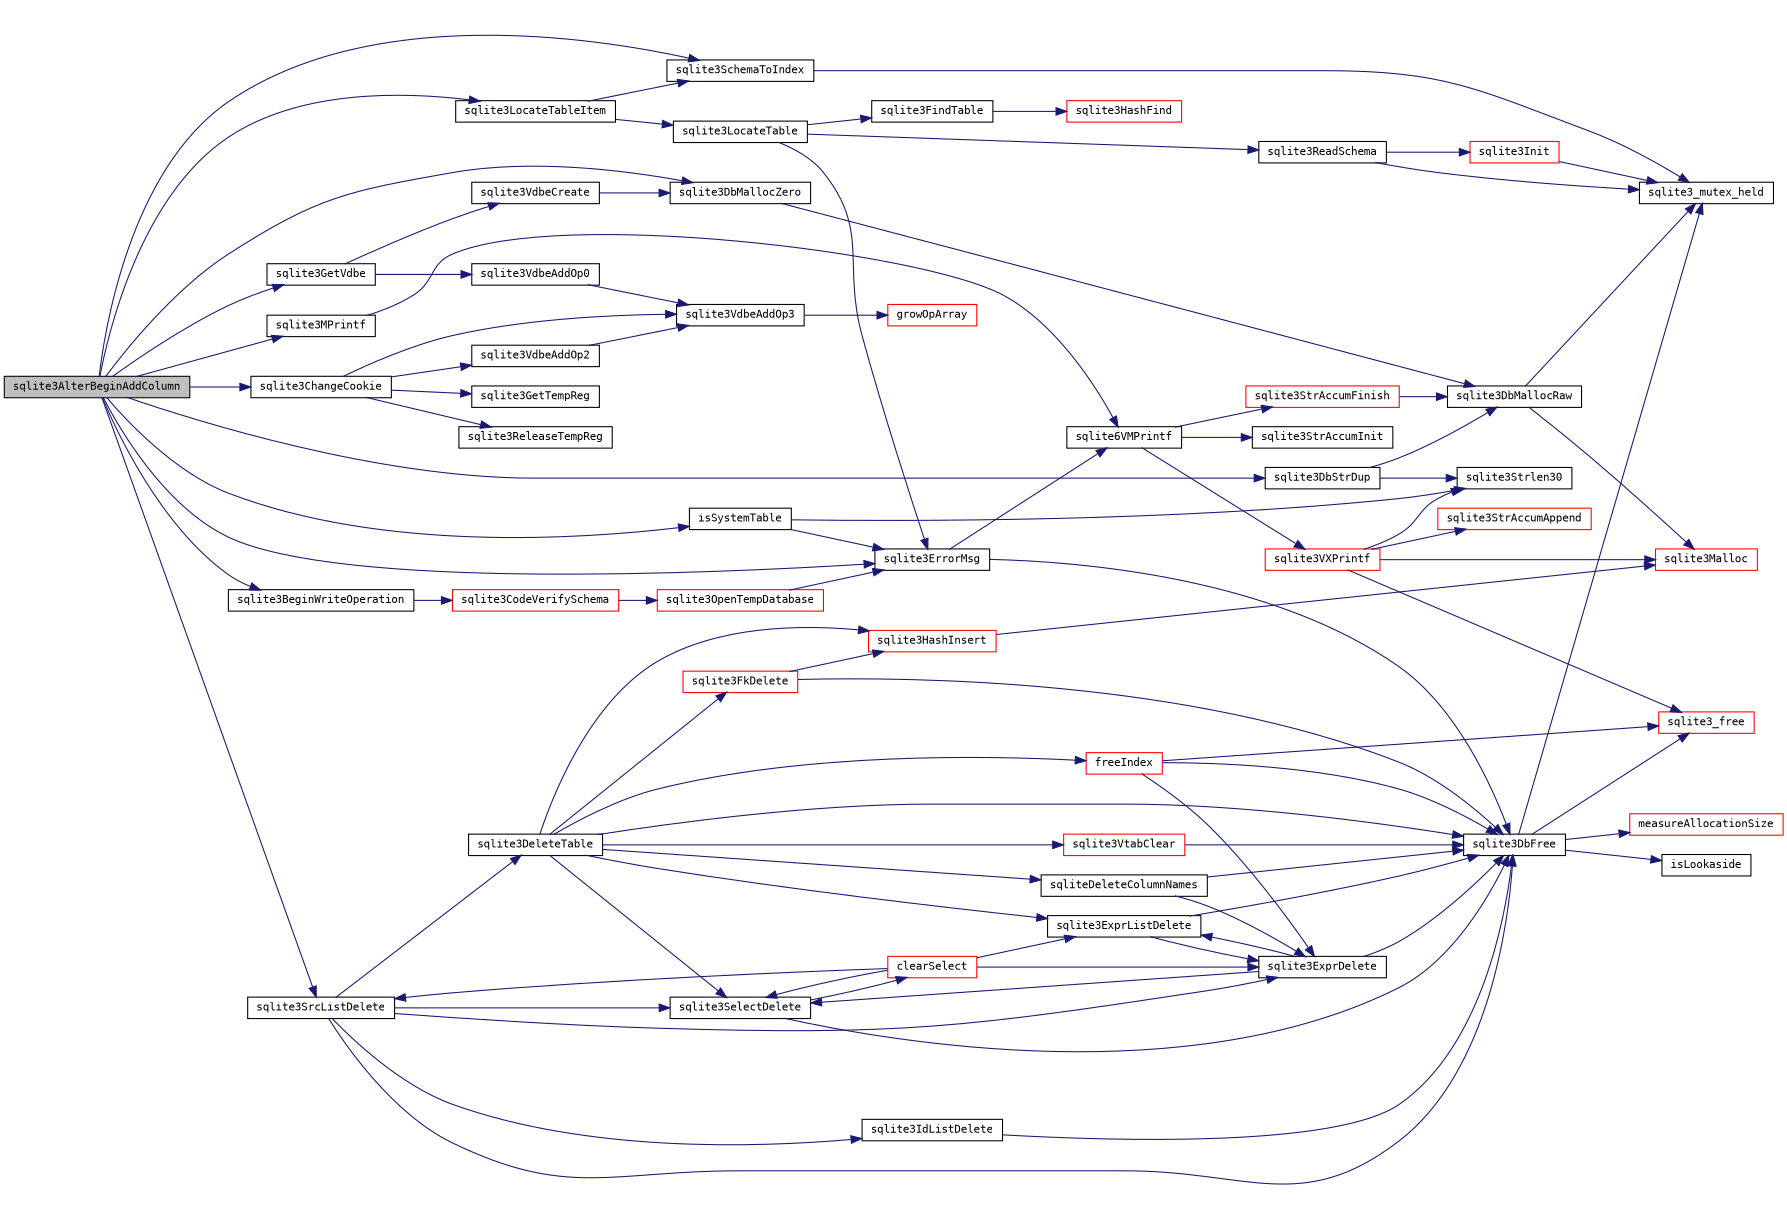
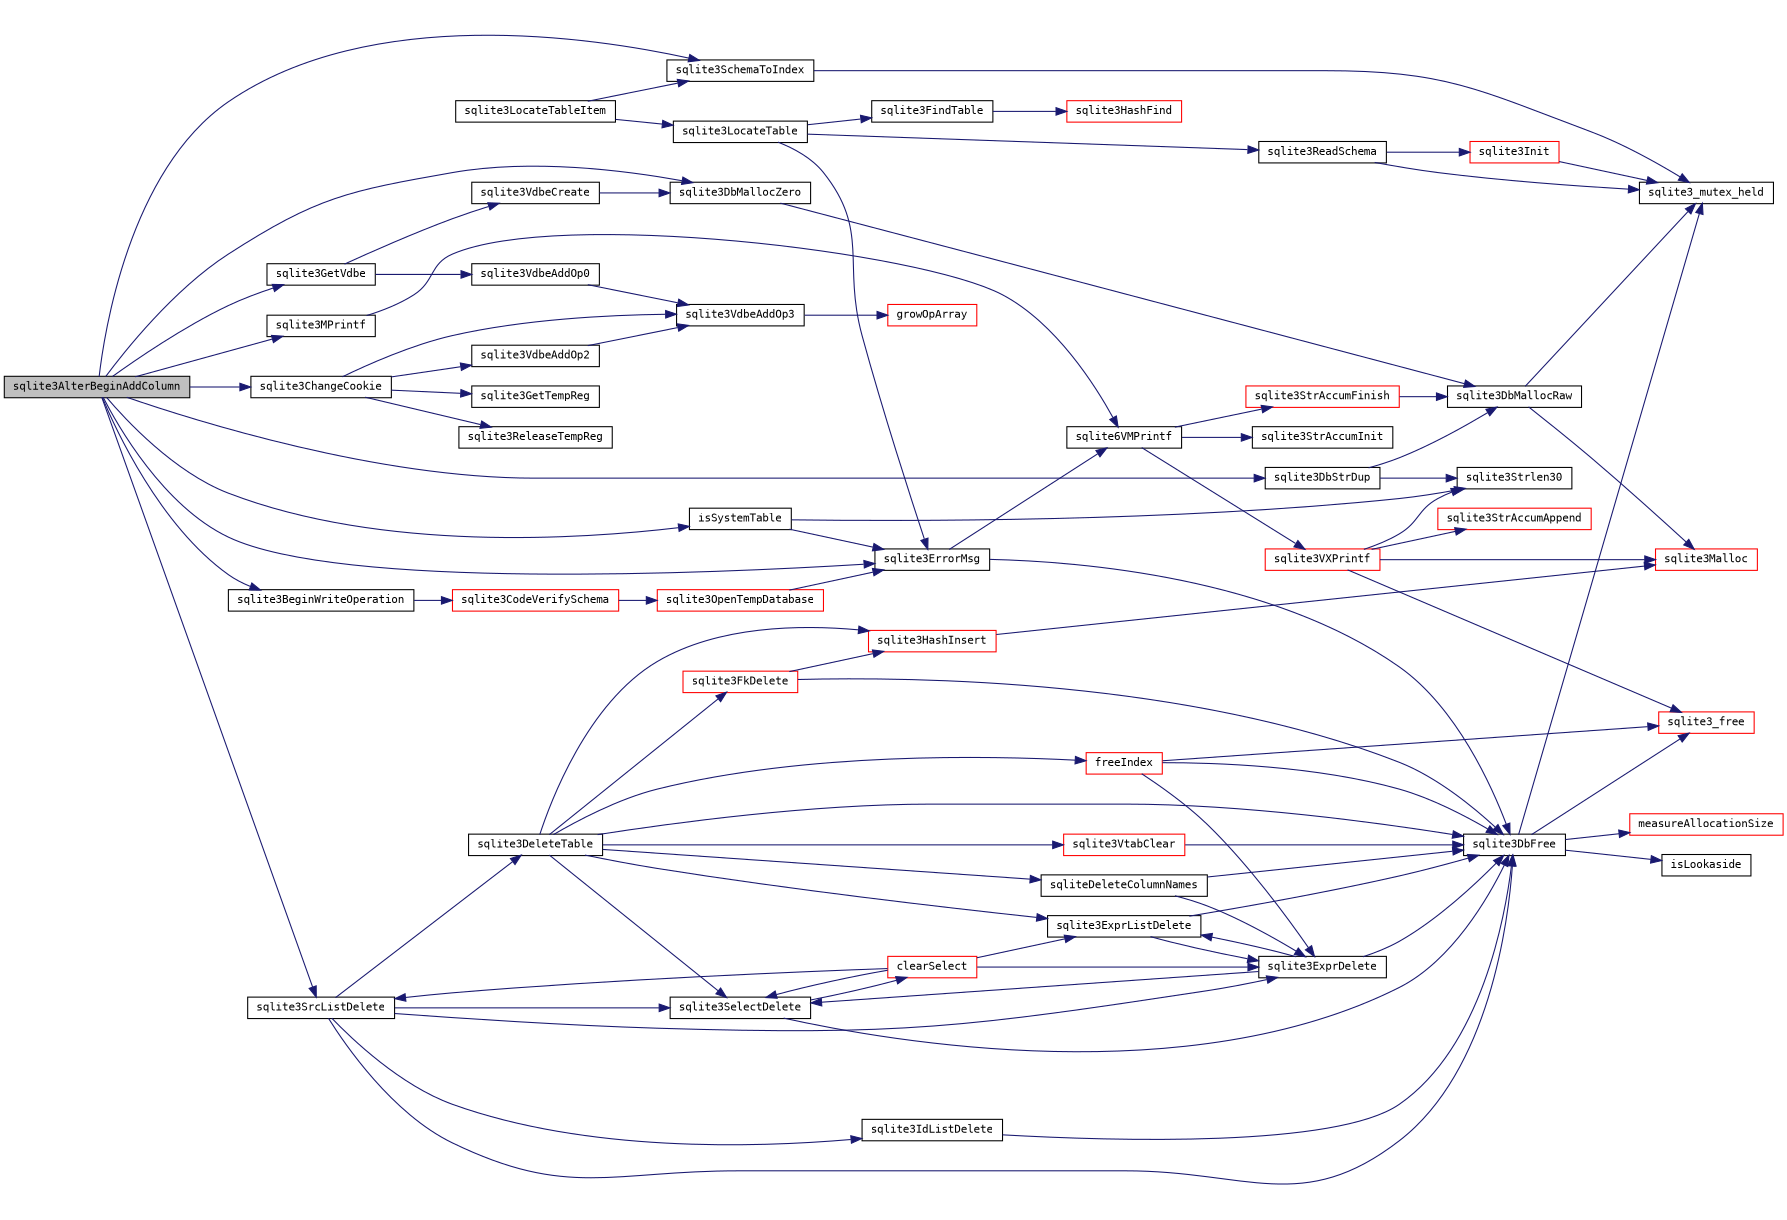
(217, 147) -> none
